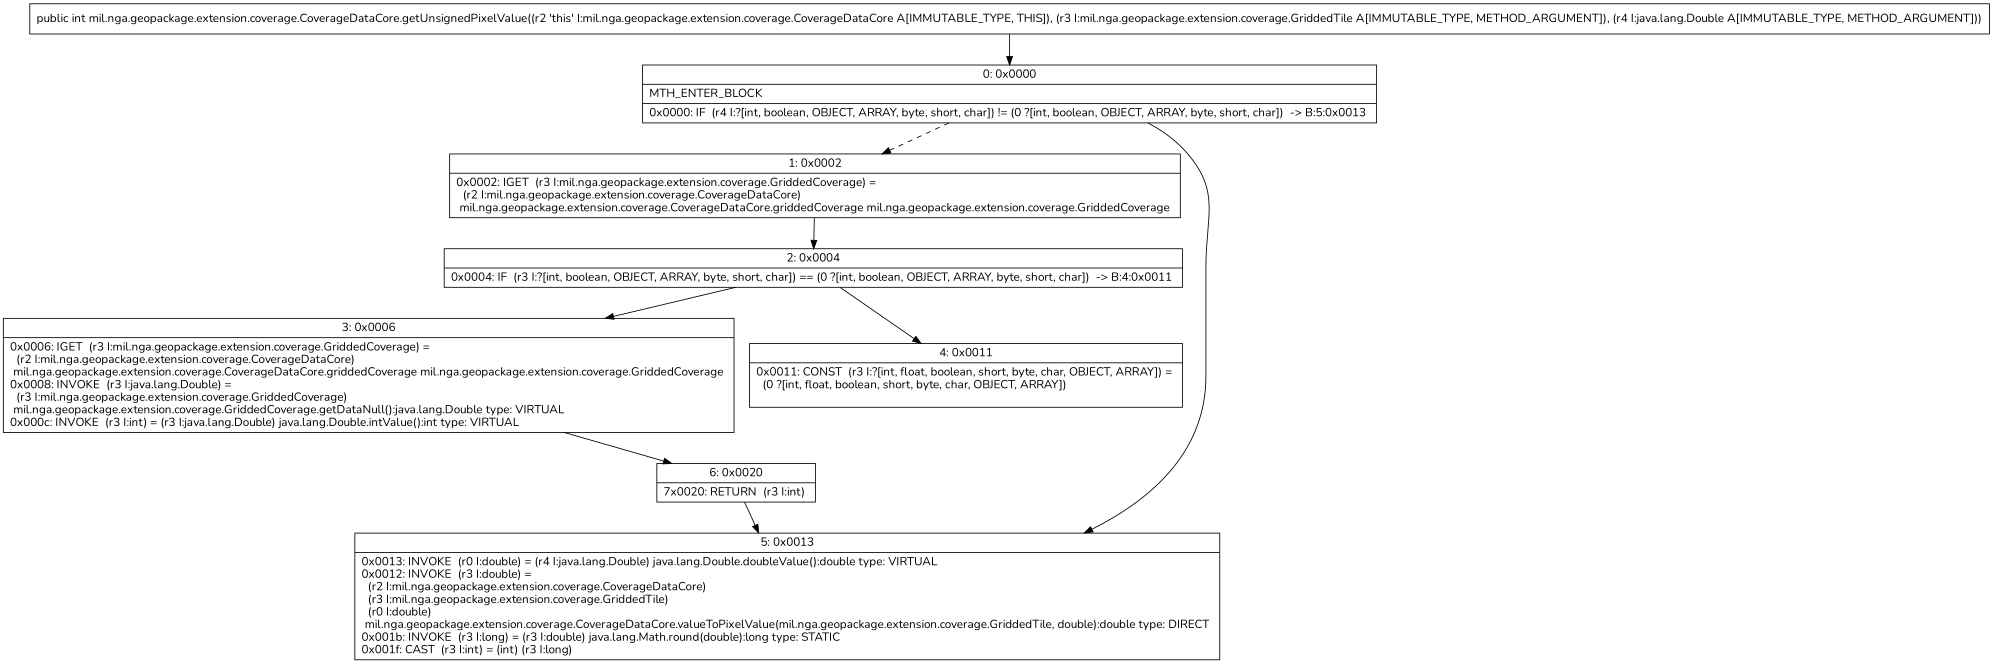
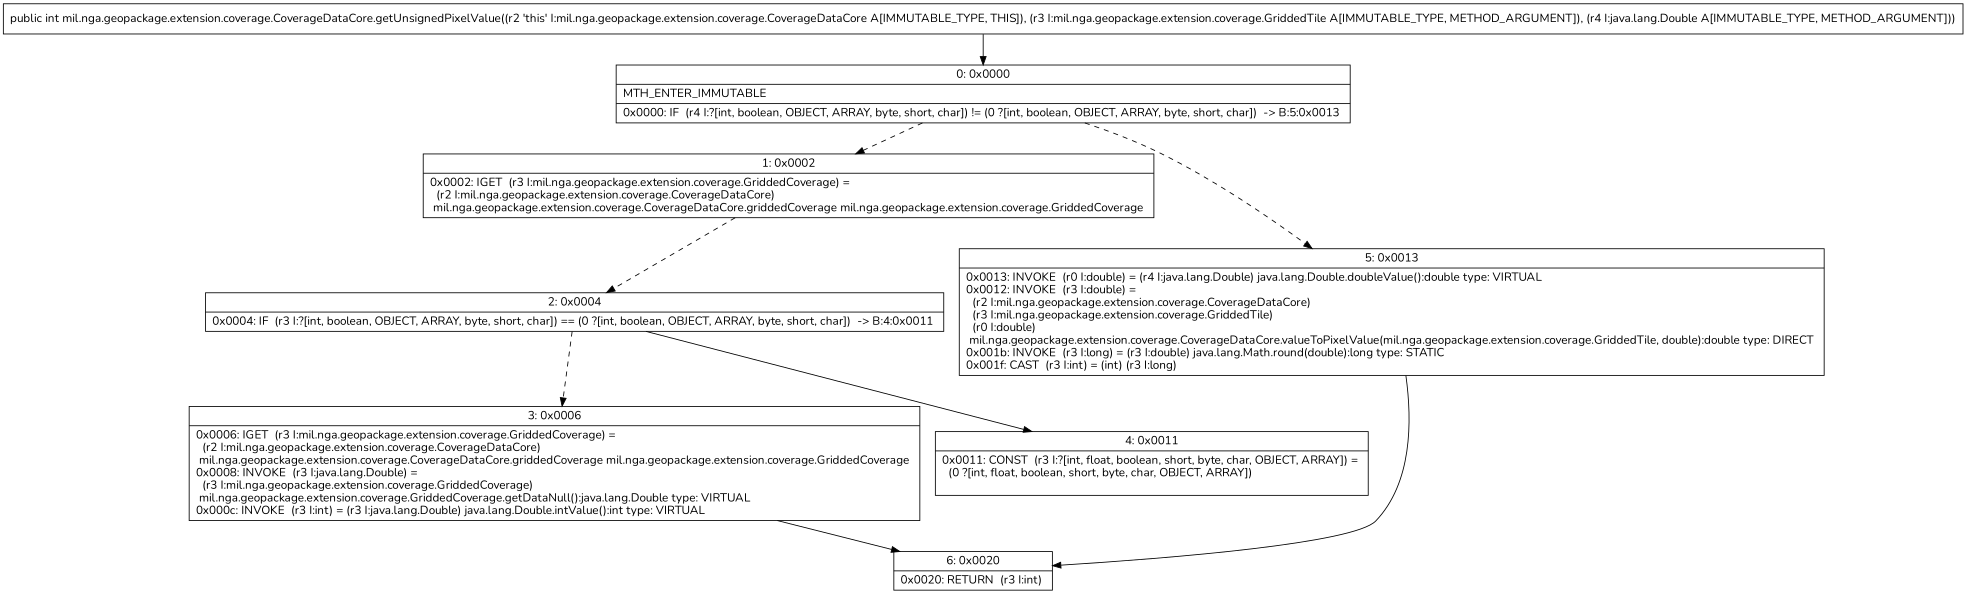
(706, 94) -> (695, 94)
(814, 229) -> (675, 253)
(675, 302) -> (568, 365)
(1206, 338) -> (1200, 174)
(736, 492) -> (973, 580)
(750, 514) -> (1296, 543)
